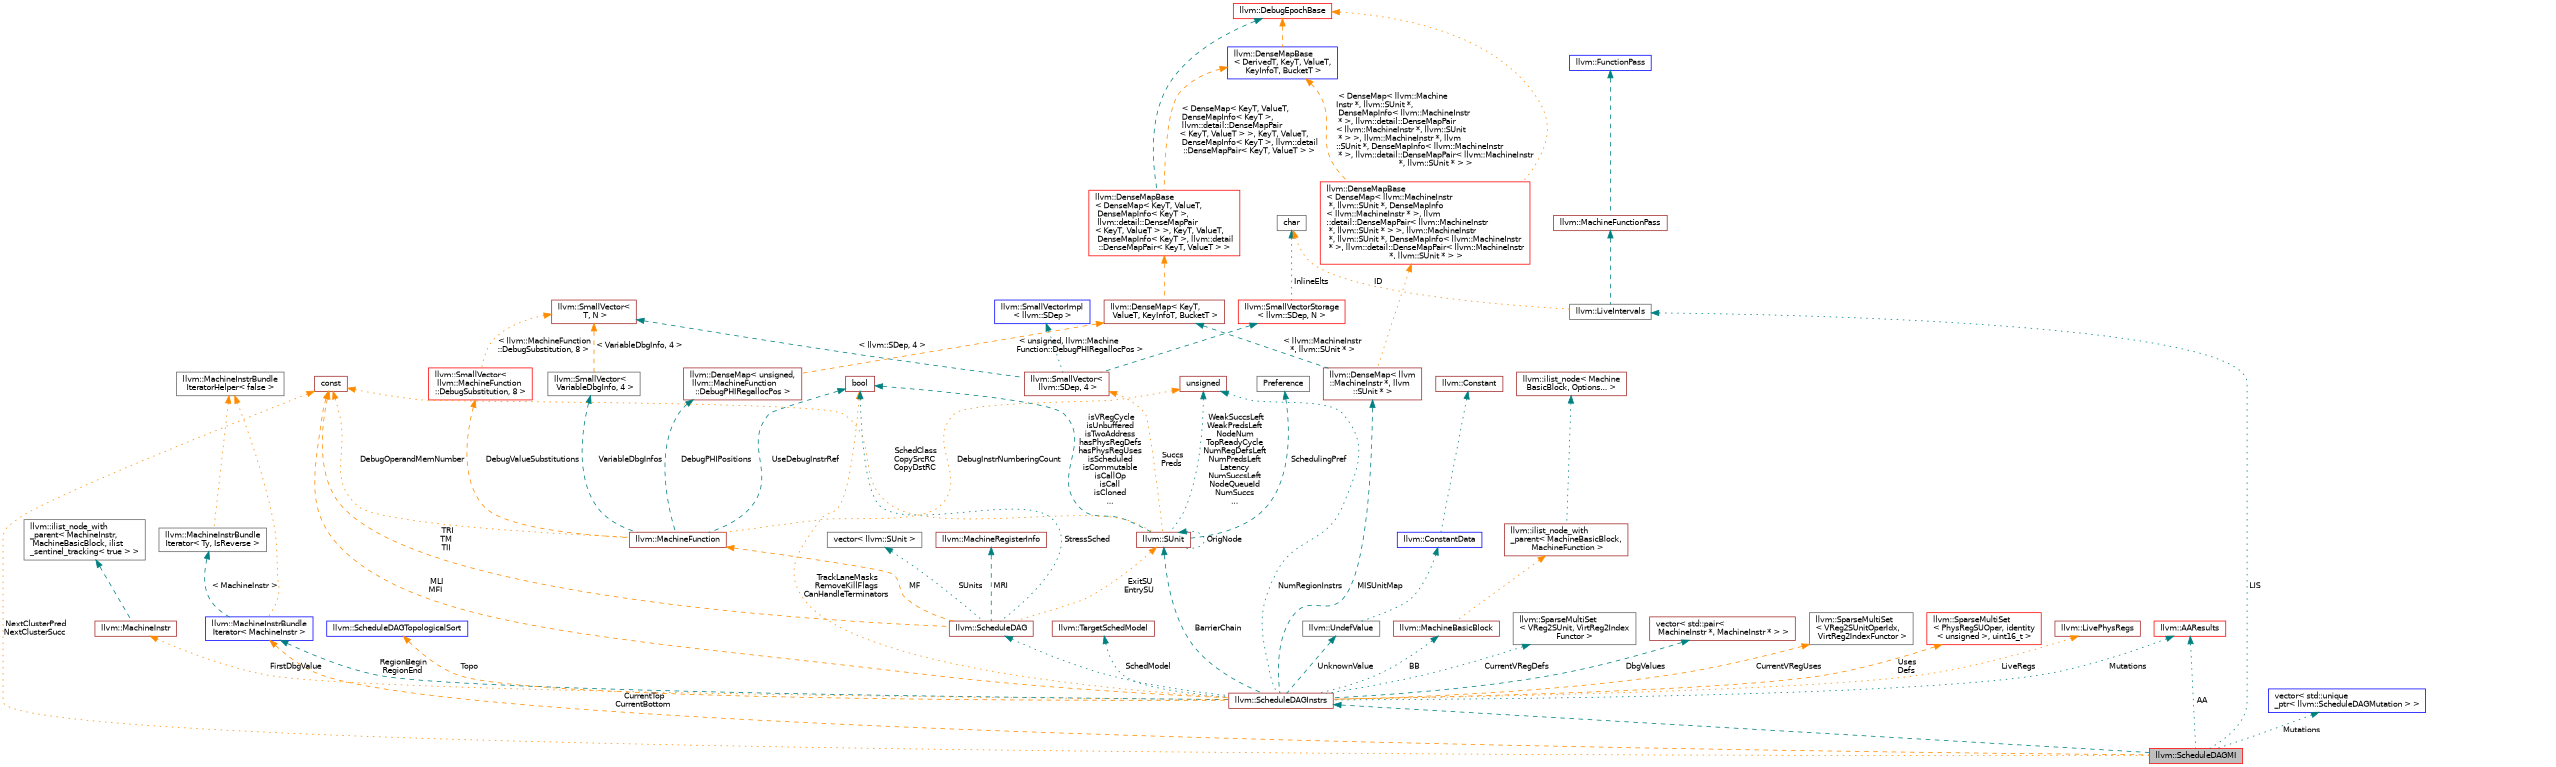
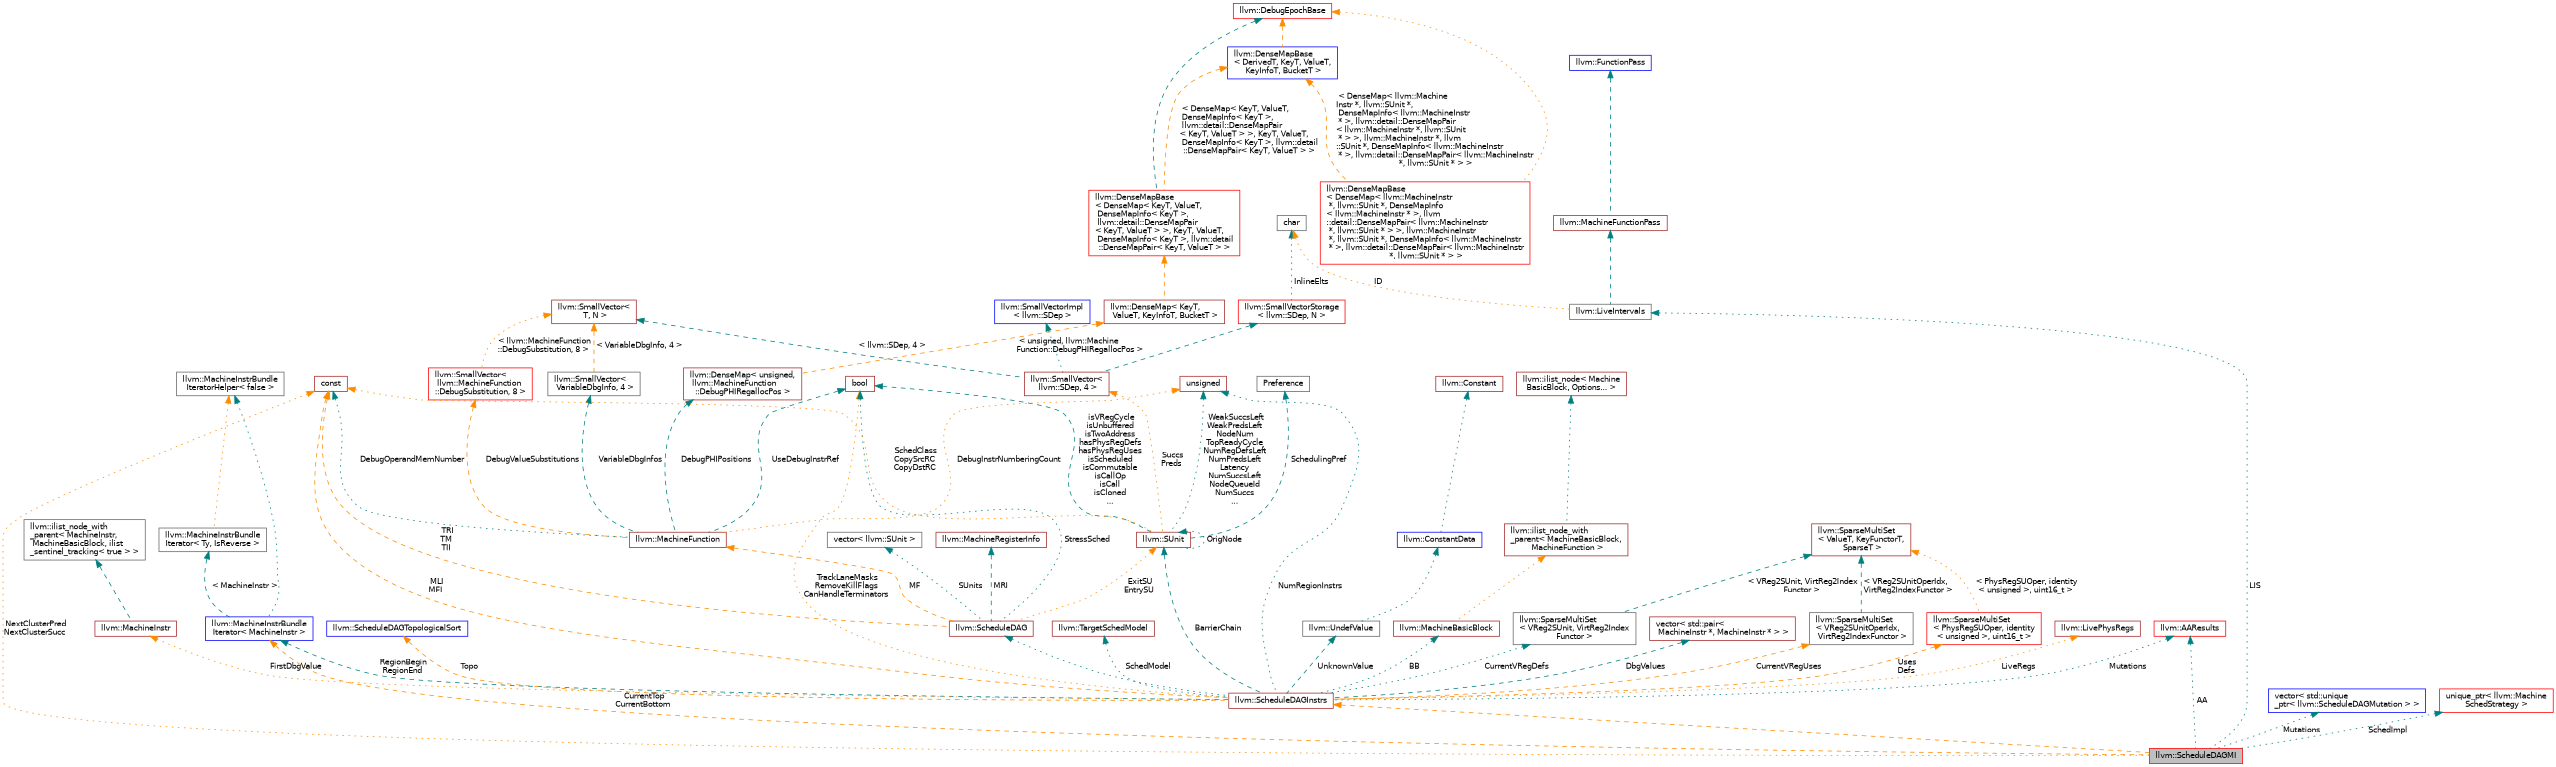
(1372, 384) -> none
(271, 509) -> (271, 509)
(436, 523) -> (436, 523)
none -> (1861, 540)
none -> (2496, 701)
(1745, 729) -> (1745, 729)
